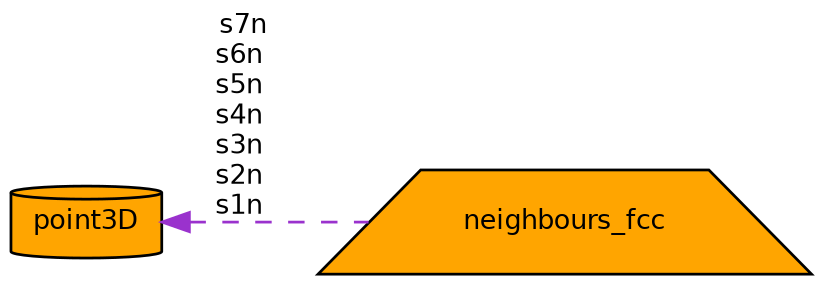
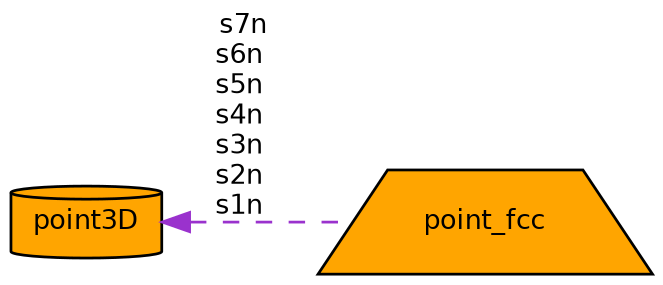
(565, 222) -> (485, 222)
